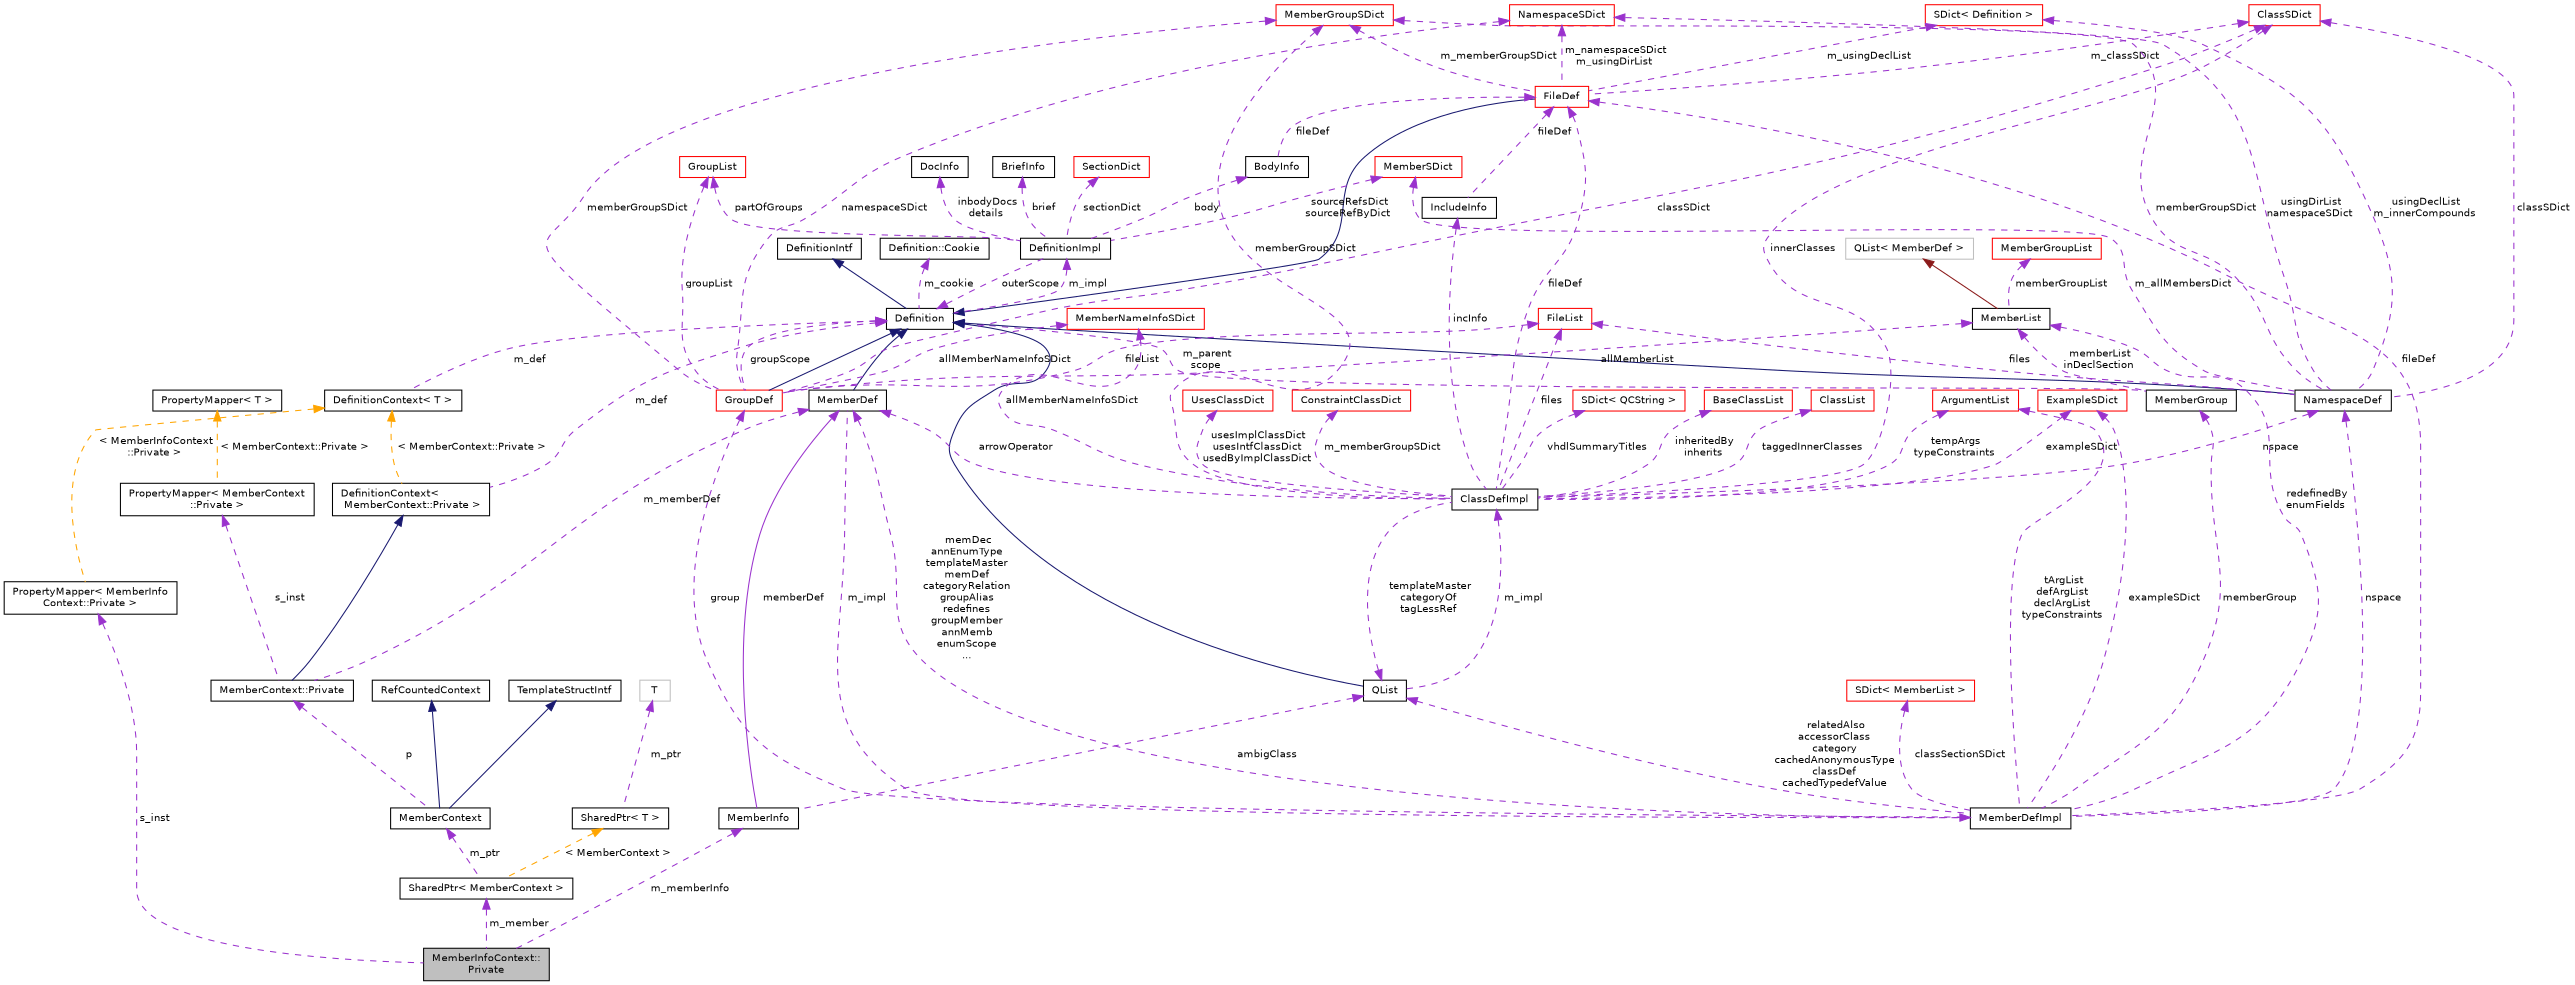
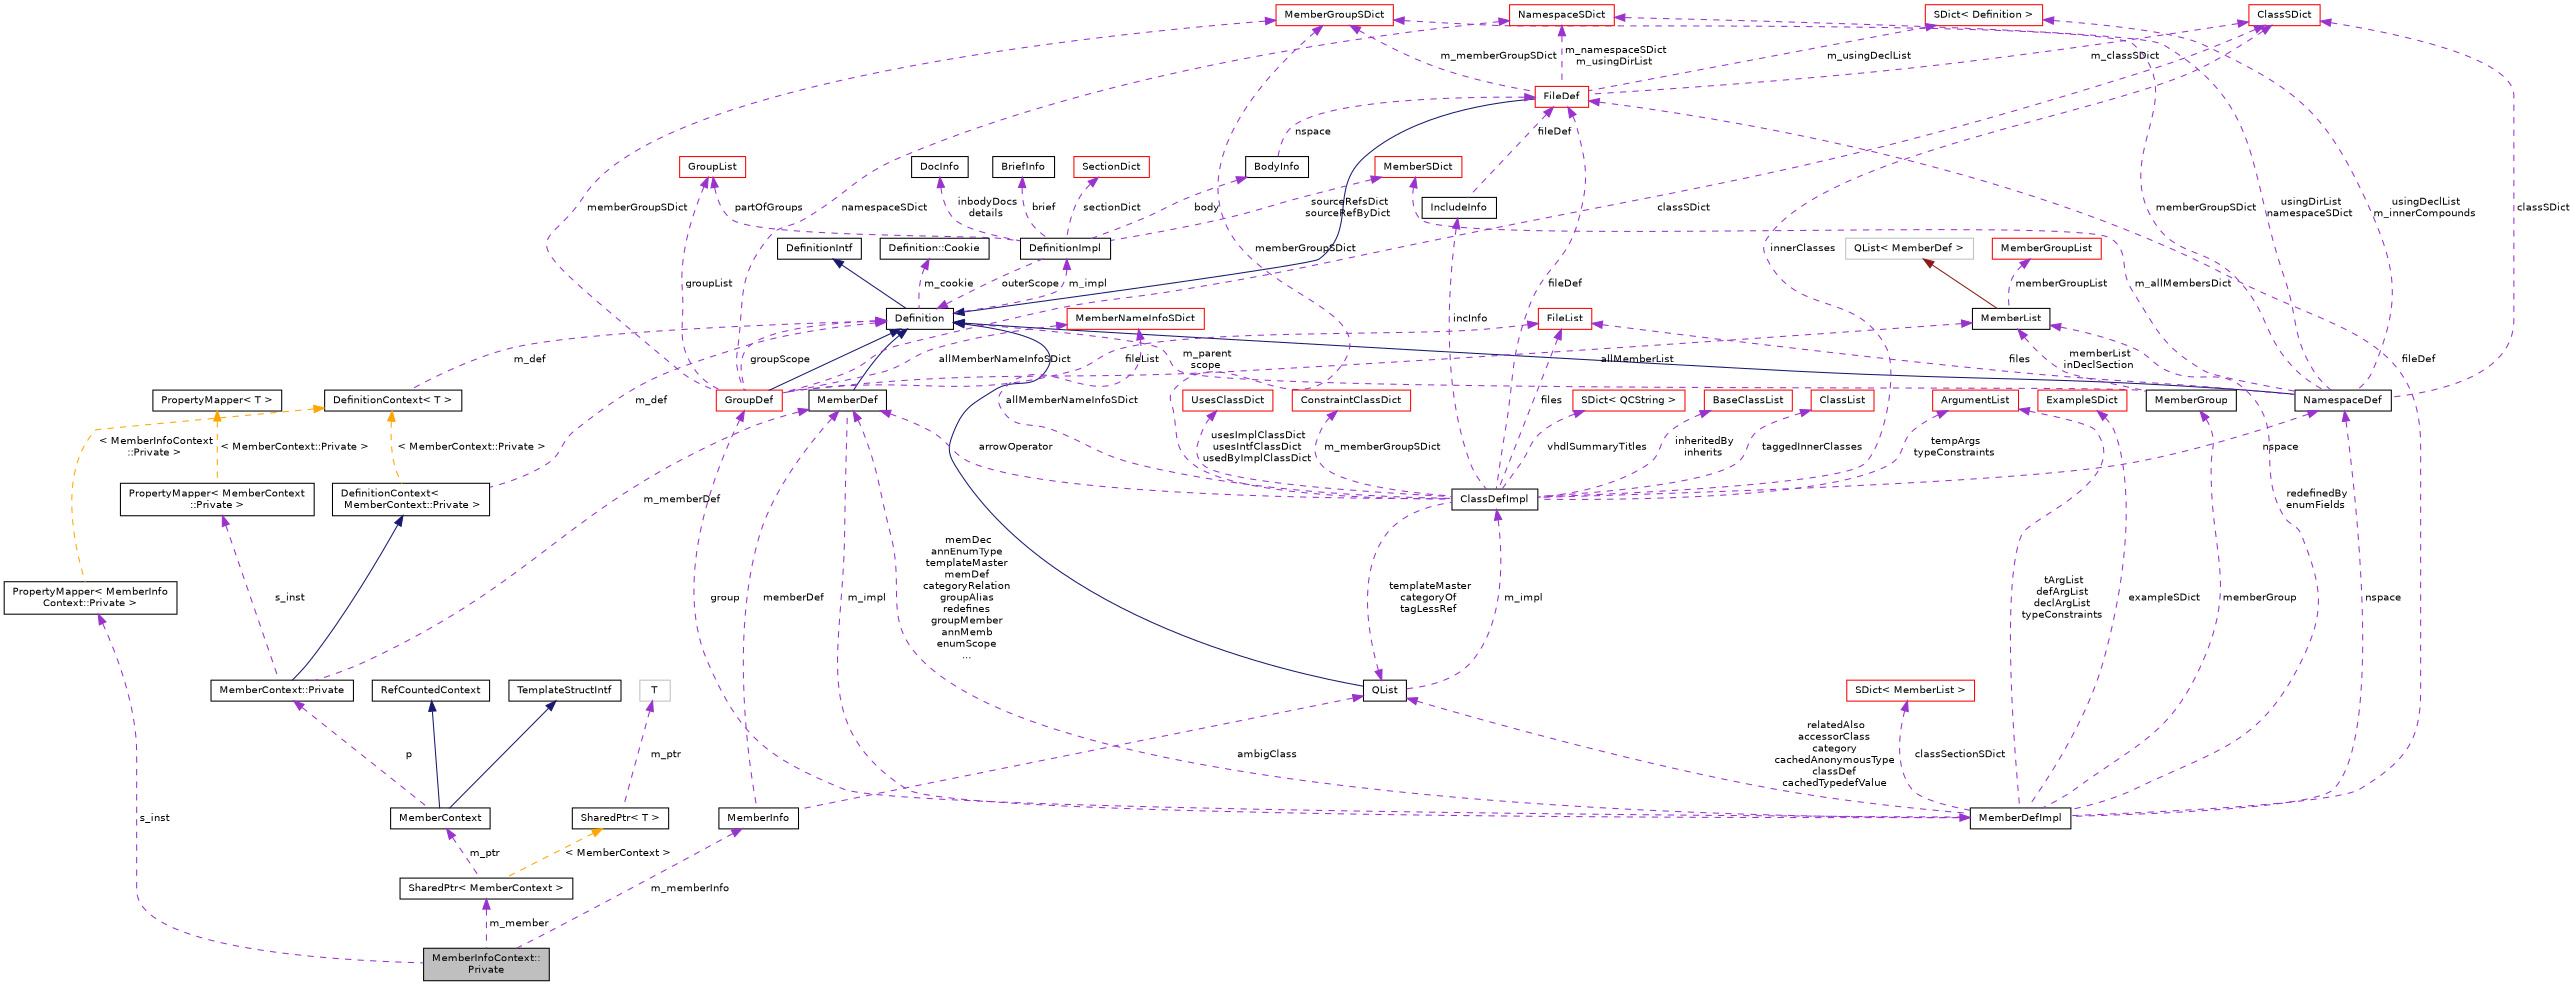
(1312, 132) -> (1312, 132)
(1809, 491) -> none
(747, 603) -> (747, 603)
